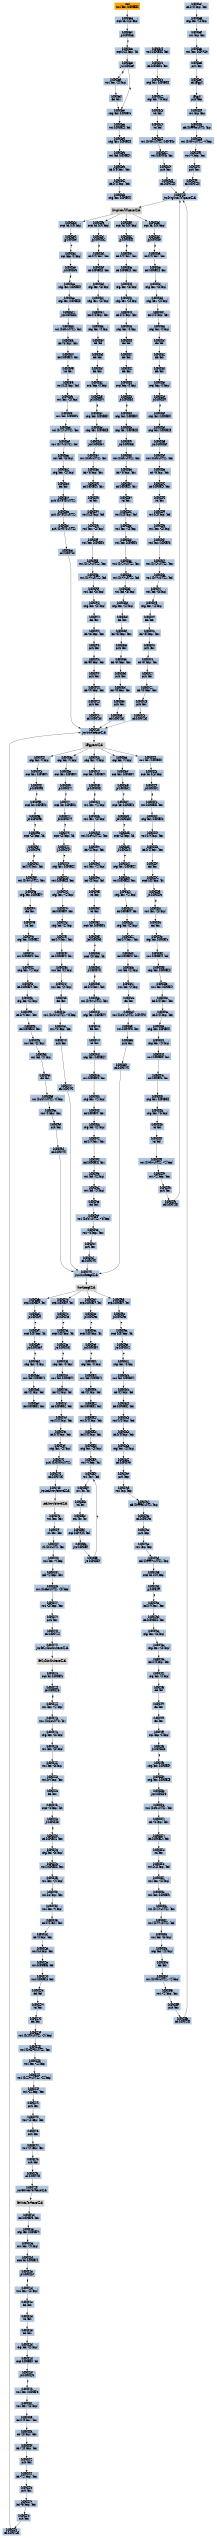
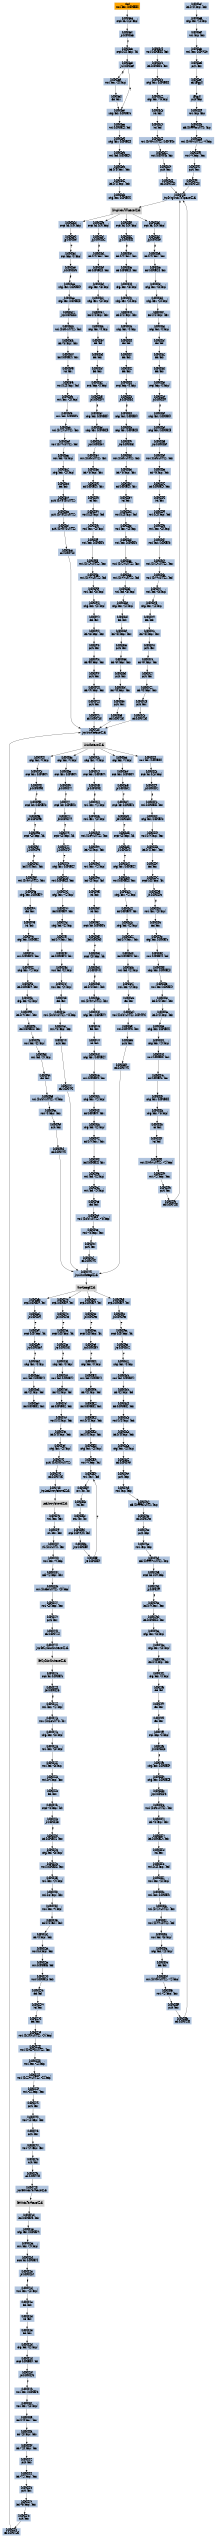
(94, 746) -> (94, 746)
